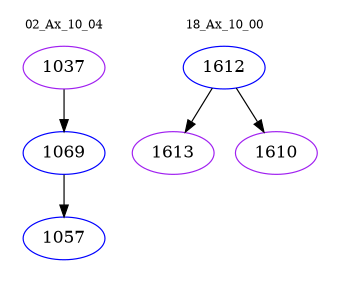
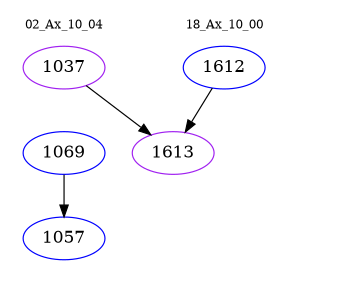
(64, 104) -> (107, 101)
(276, 153) -> none
